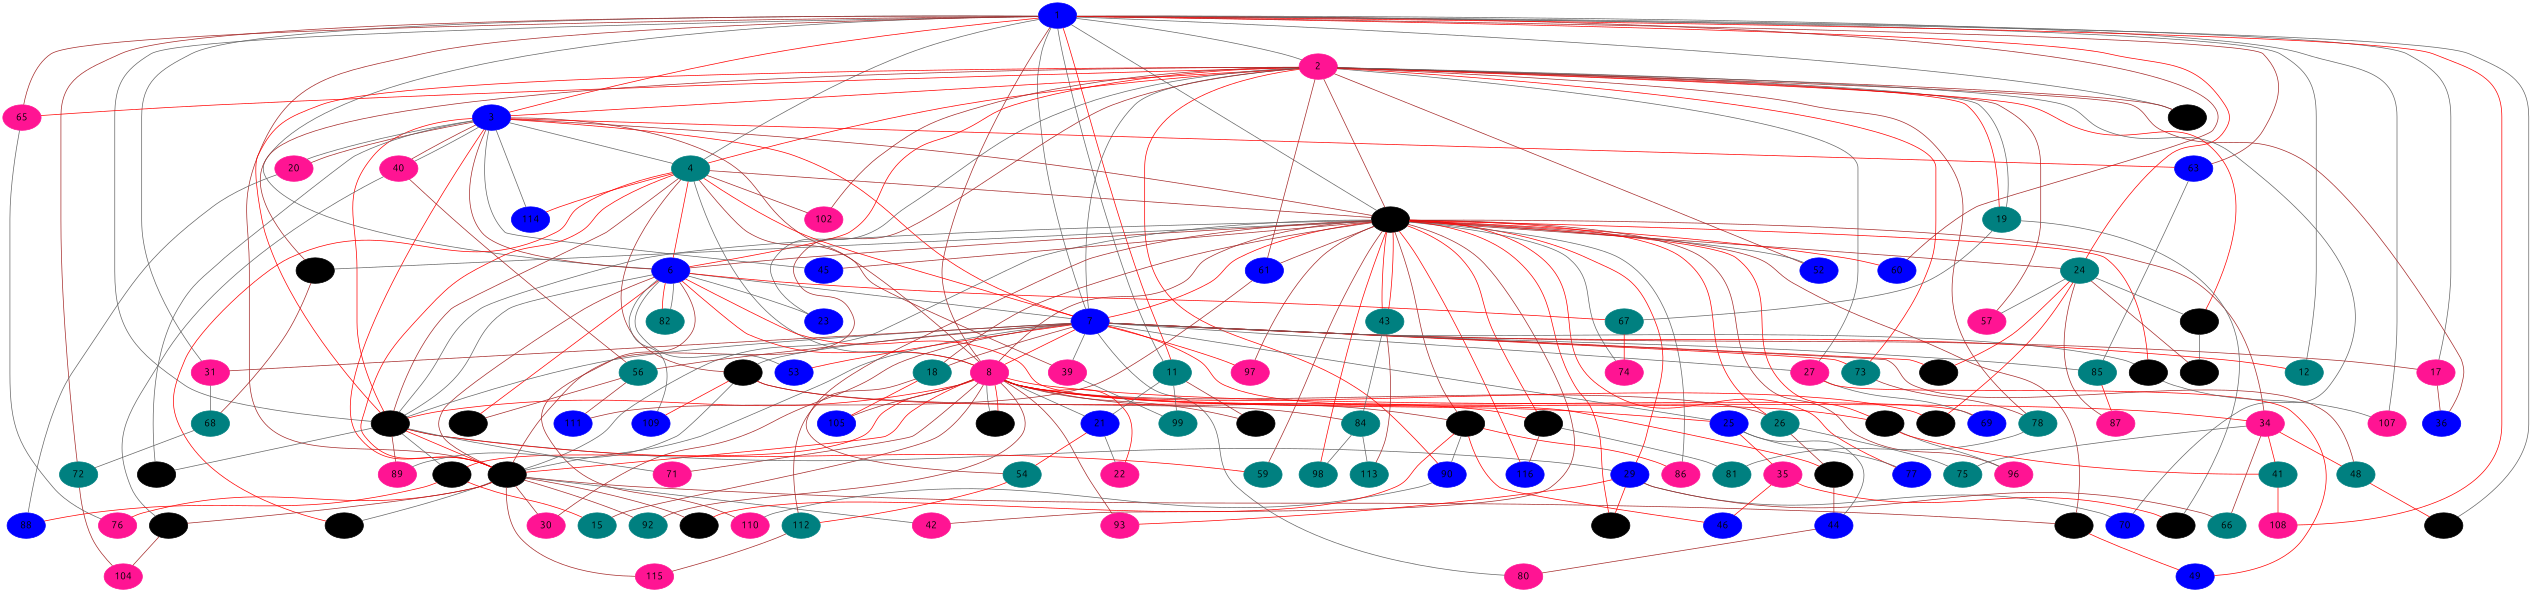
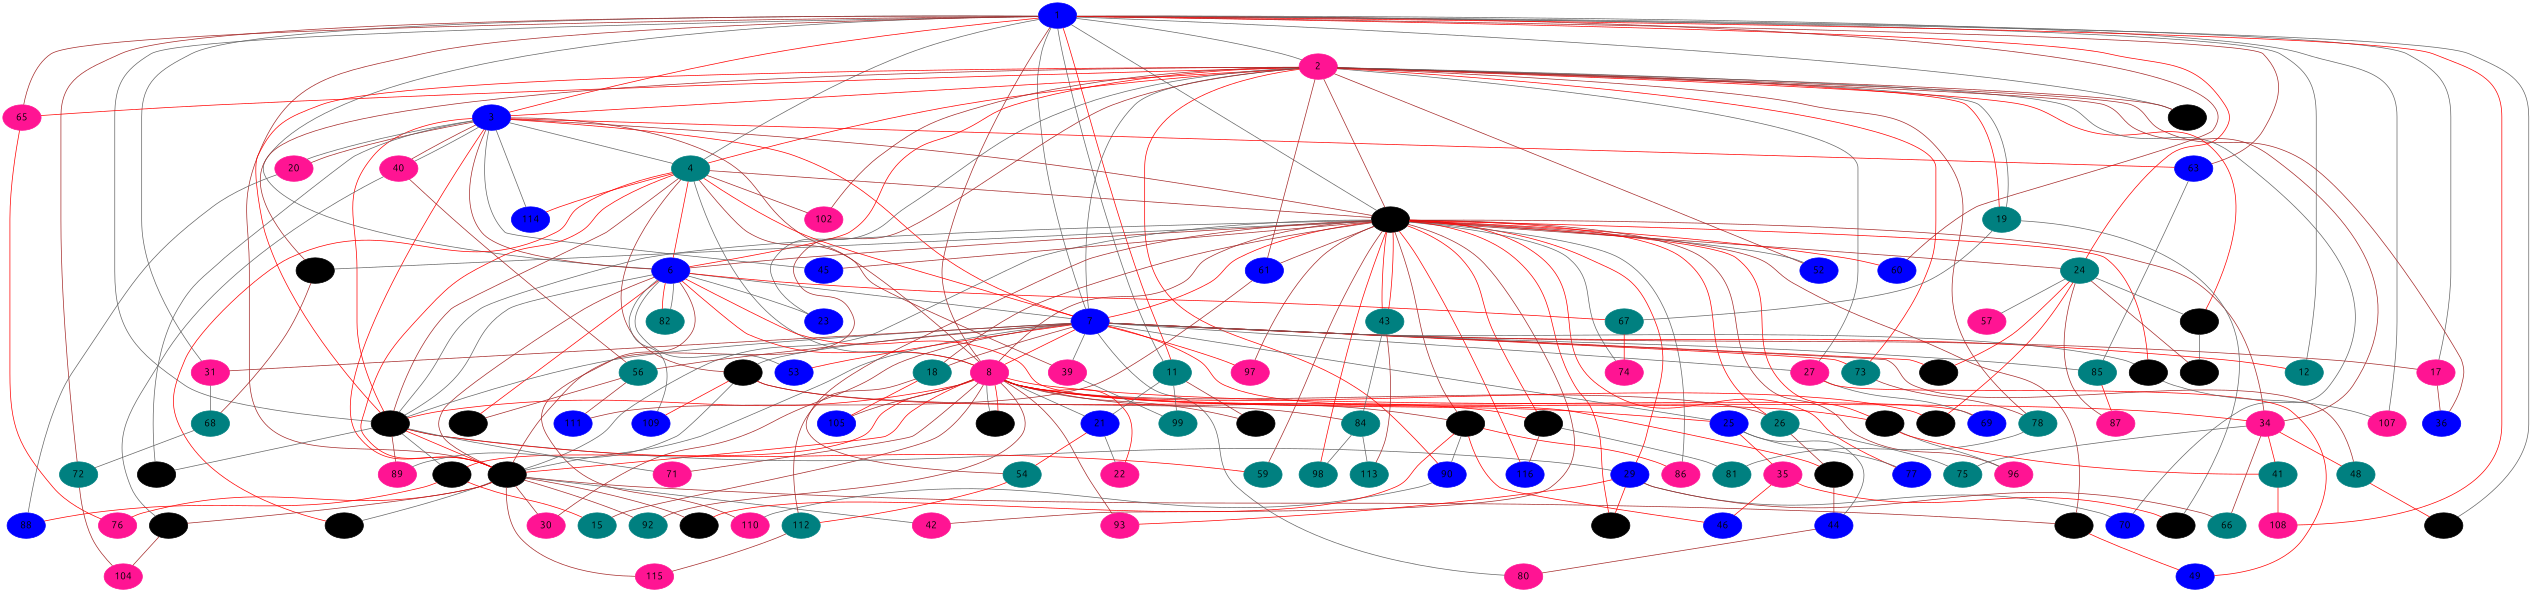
(2008, 111) -> (2116, 112)
(10, 343) -> (10, 343)
